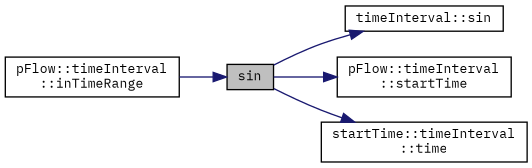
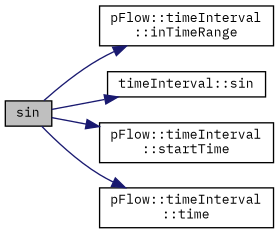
(196, 77) -> (77, 74)
(424, 142) -> (187, 208)
